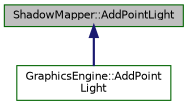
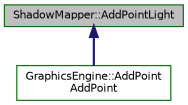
(94, 83) -> (94, 83)
